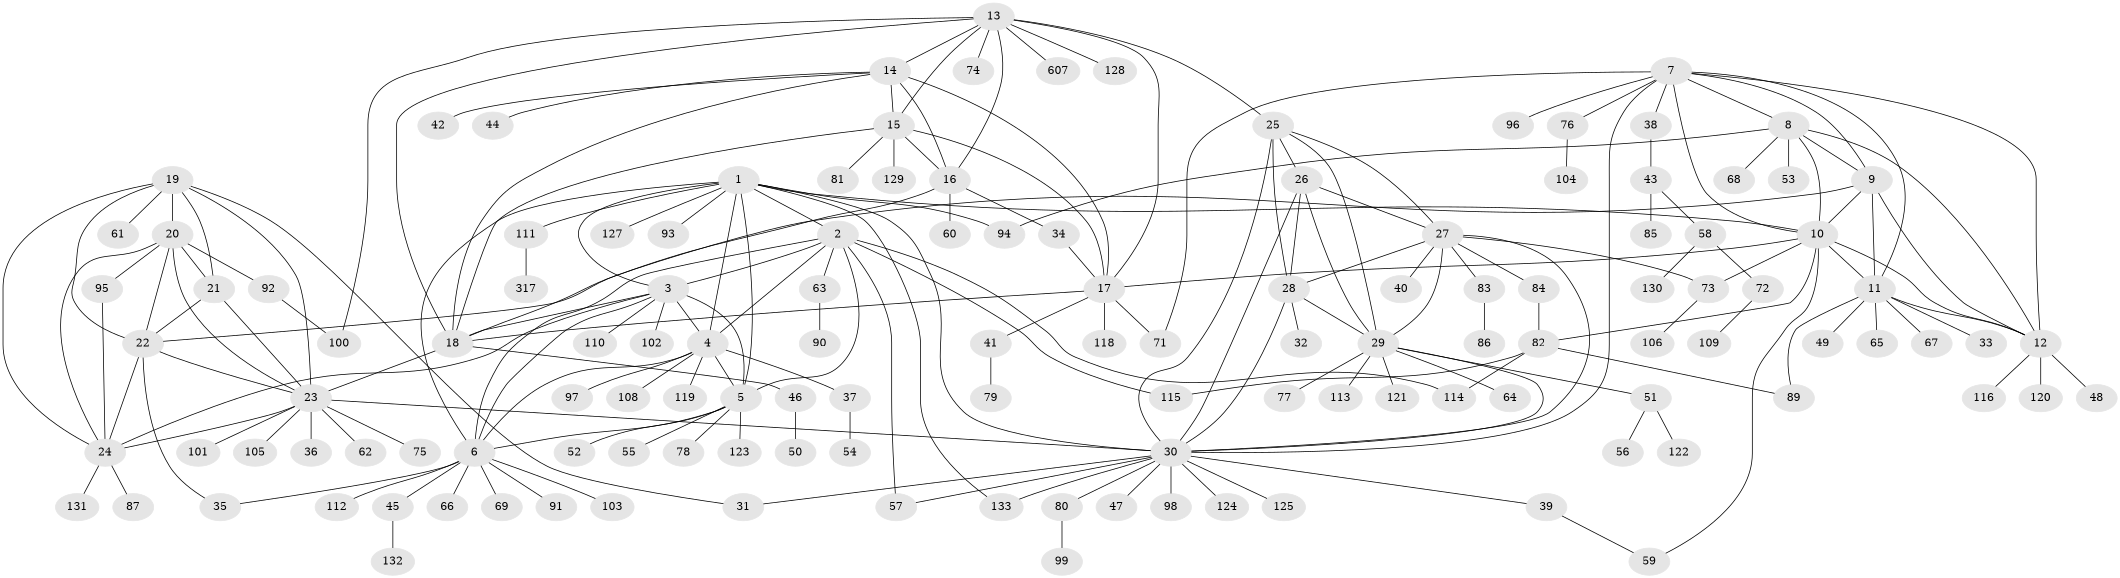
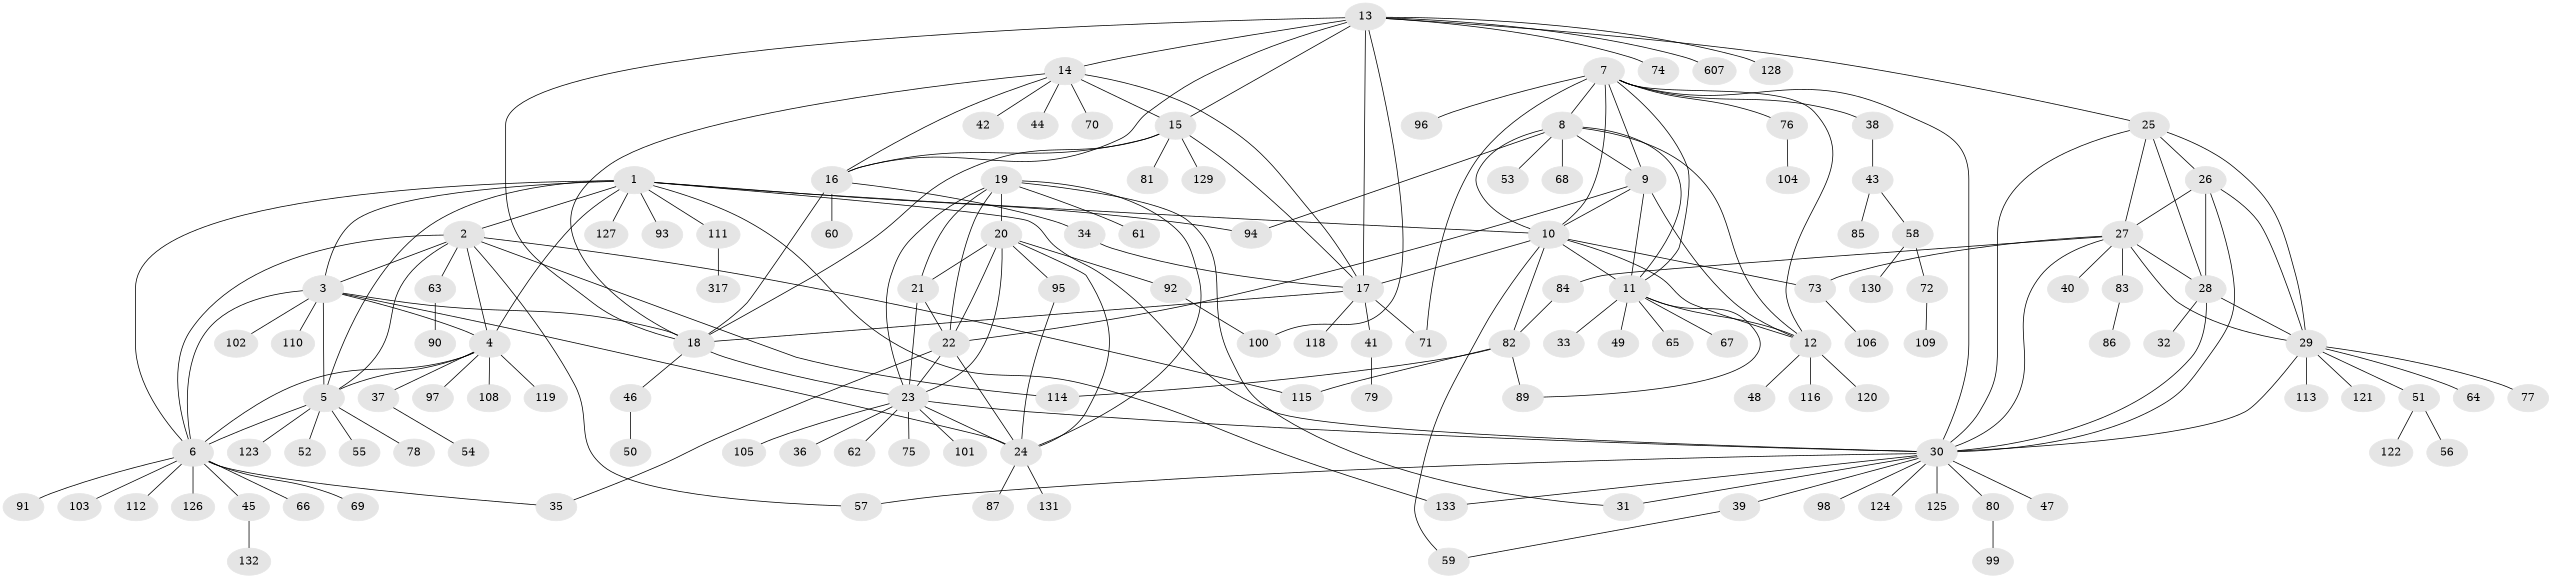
none -> (1092, 126)
none -> (1678, 177)
none -> (193, 507)
